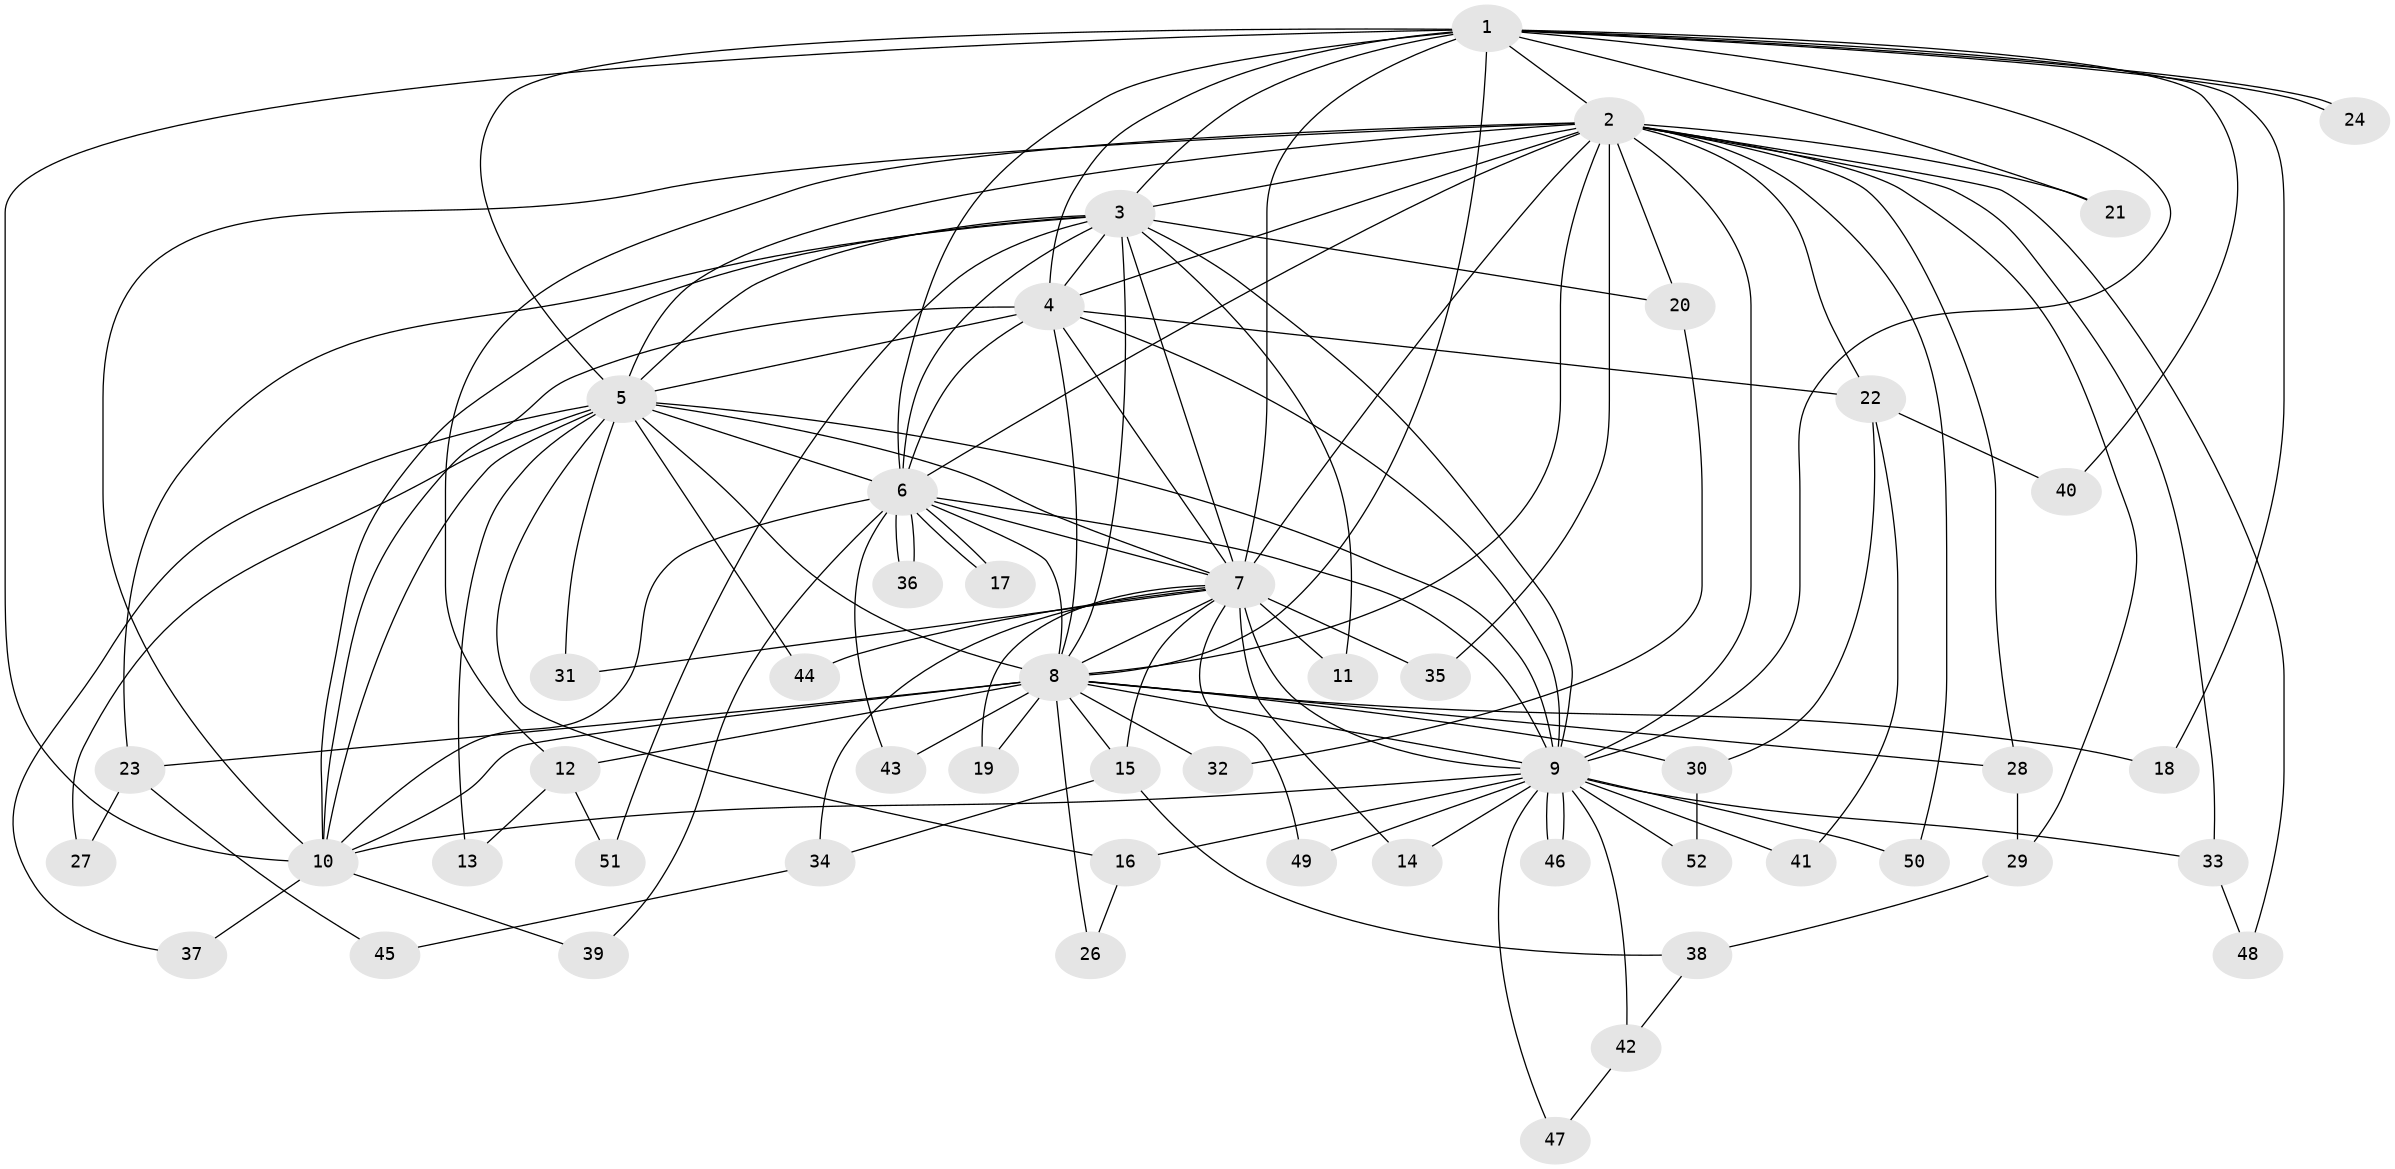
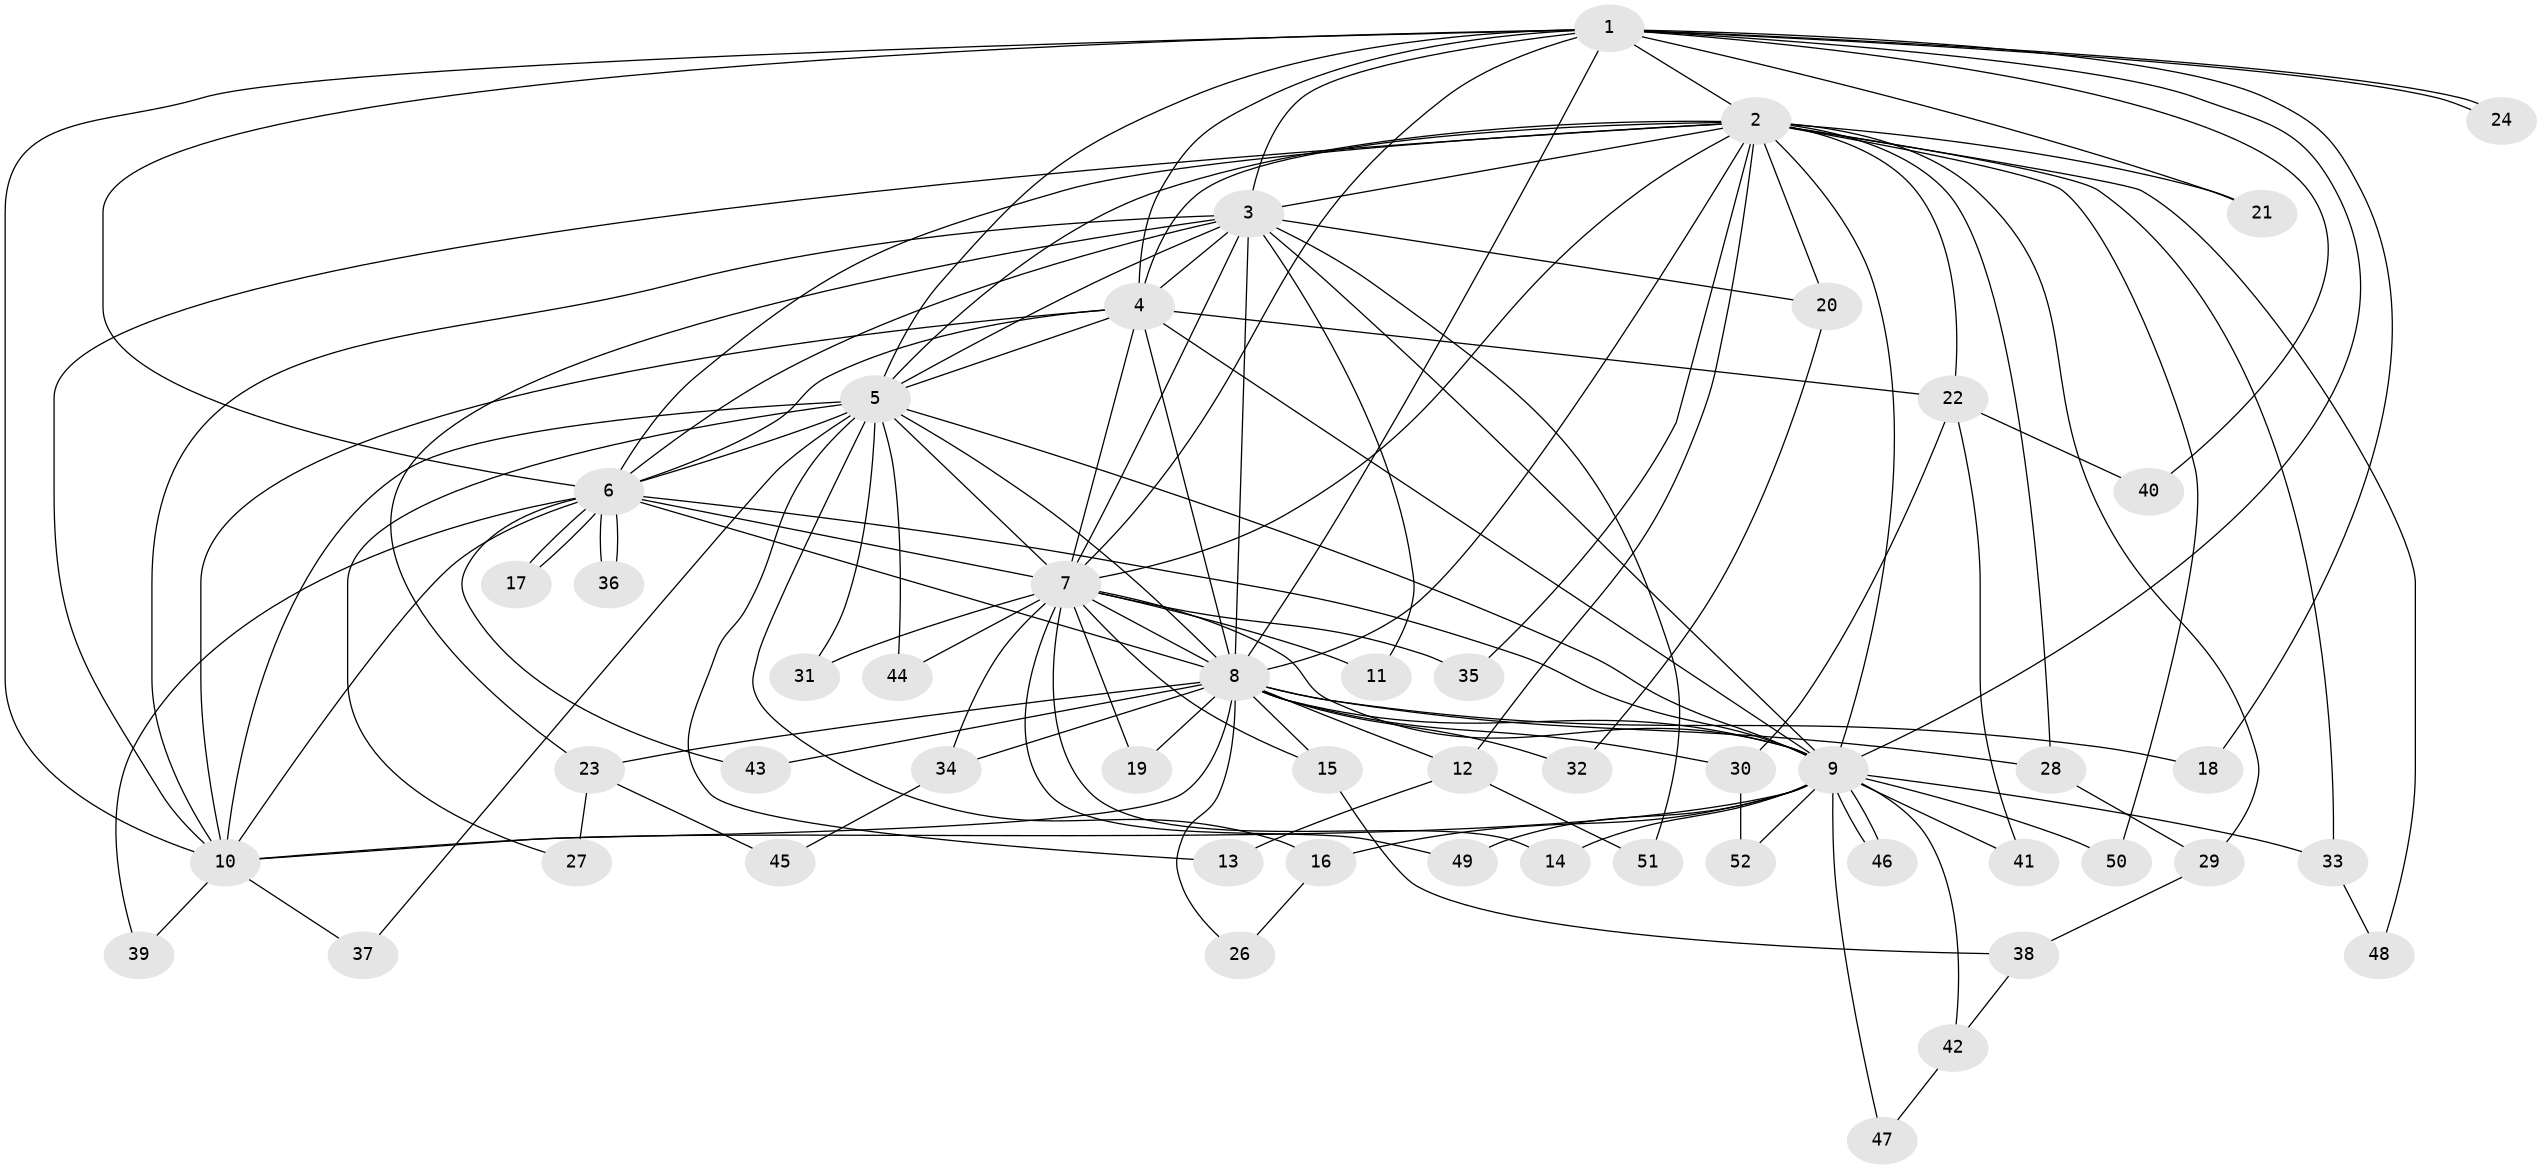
(973, 816) -> (1091, 724)
